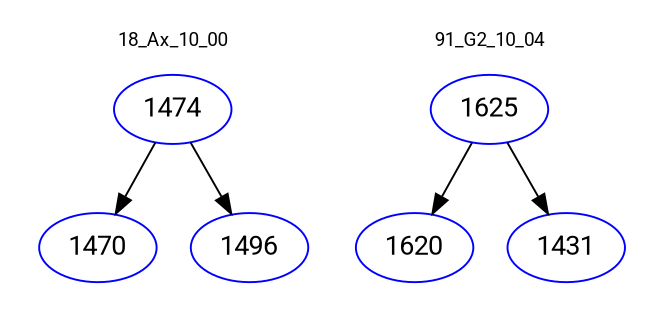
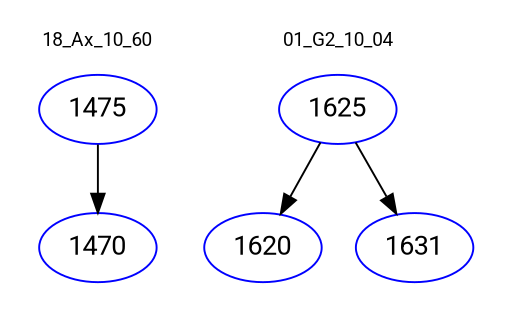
(174, 41) -> (98, 41)
(490, 41) -> (339, 41)
(173, 109) -> (98, 109)
(250, 248) -> none
(566, 248) -> (415, 248)
